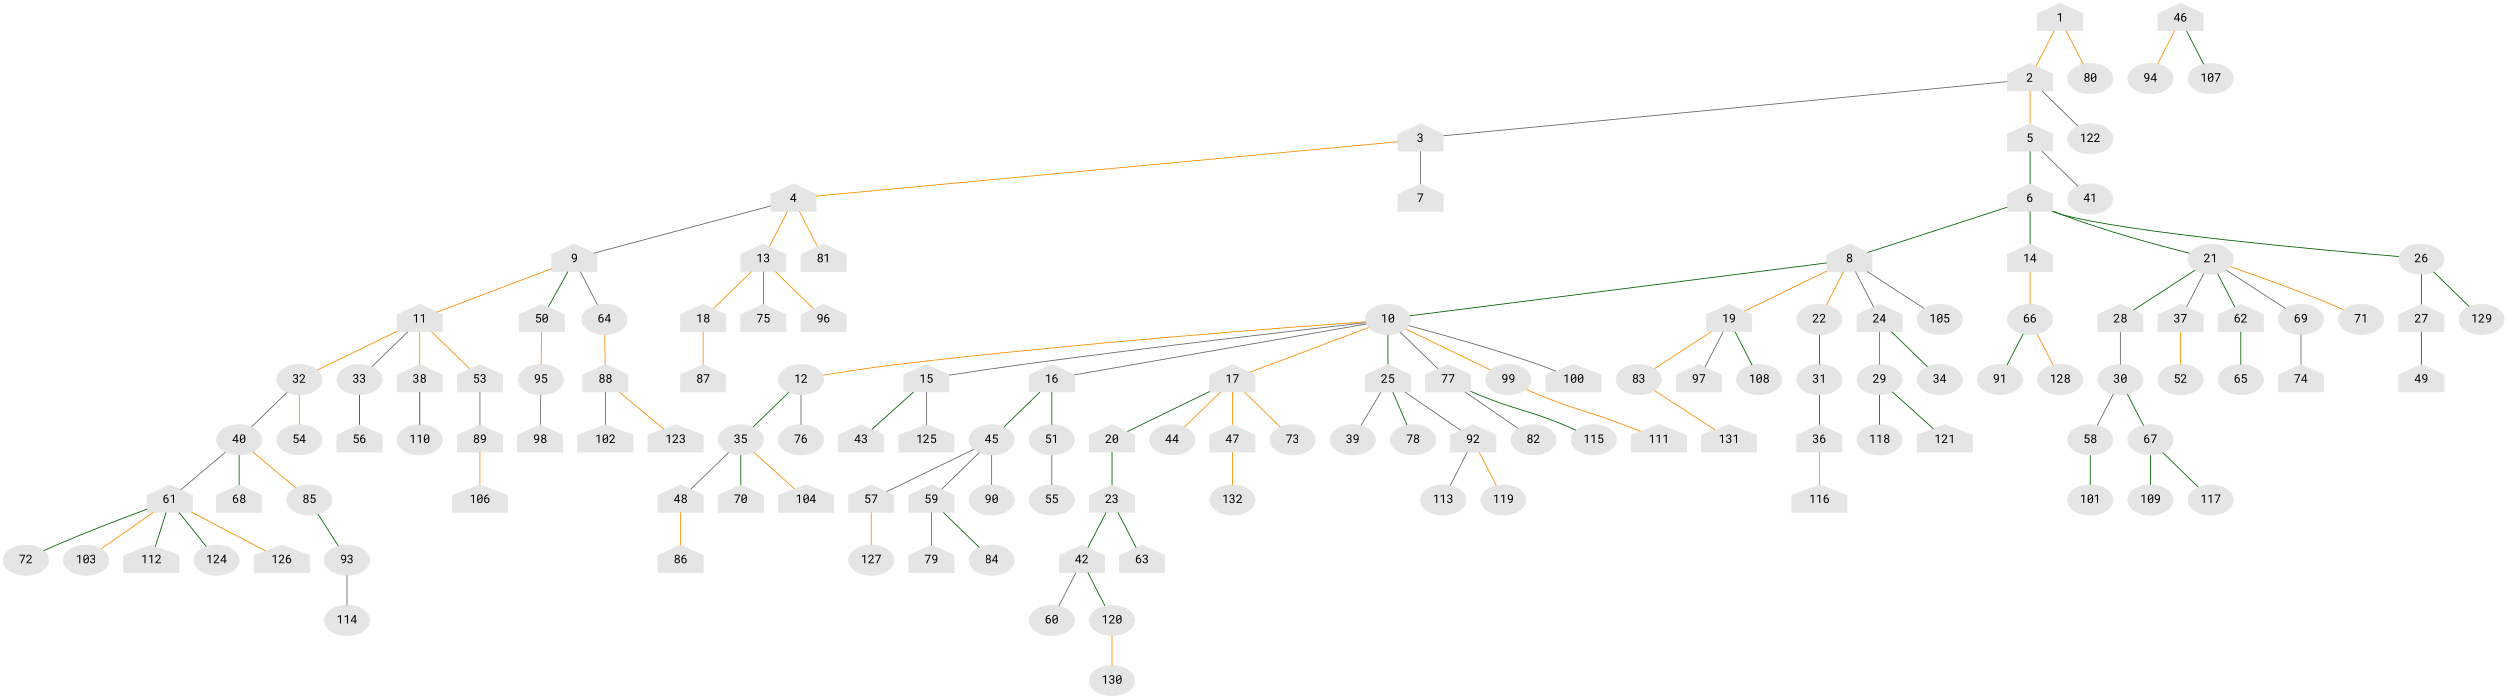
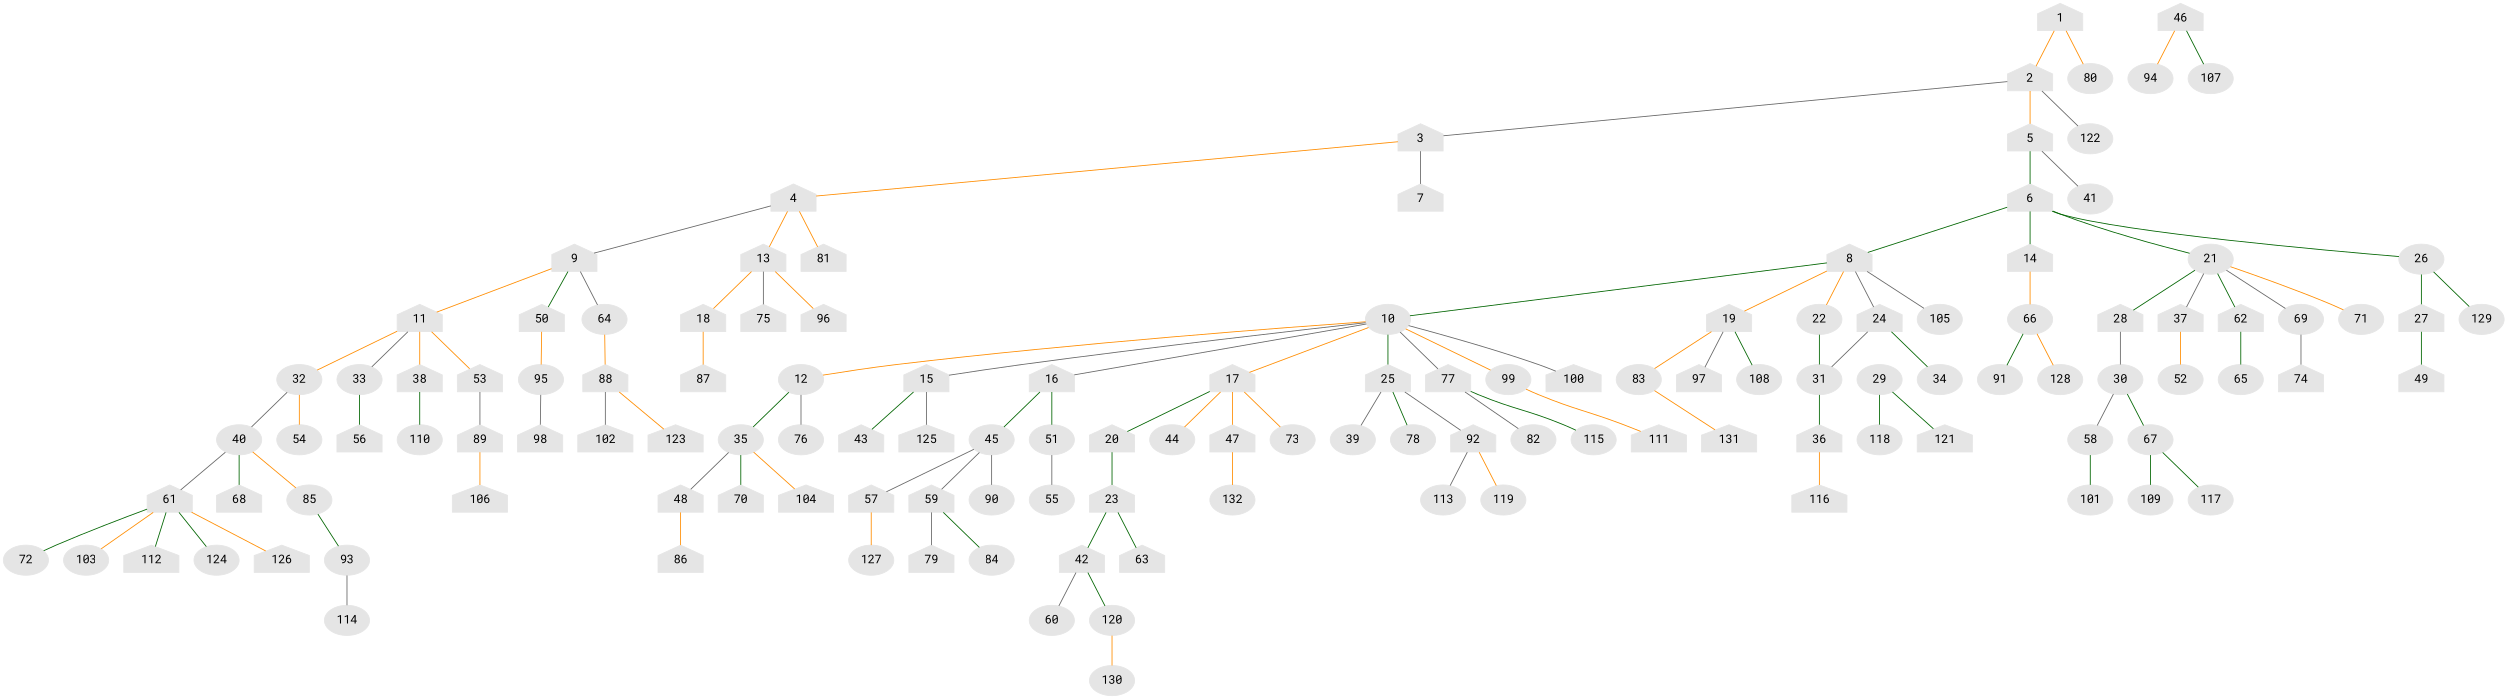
(1880, 348) -> (1850, 349)
